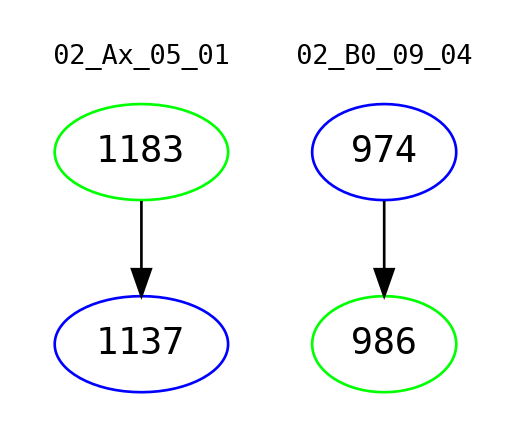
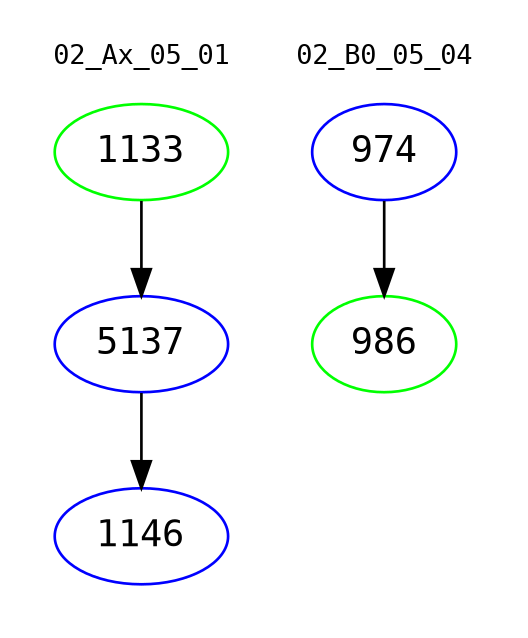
(386, 57) -> (386, 57)
(141, 152) -> (141, 152)
(141, 344) -> (141, 344)
none -> (141, 536)
